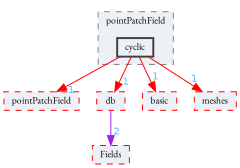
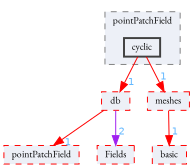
(146, 70) -> (169, 123)
(93, 72) -> (83, 125)
